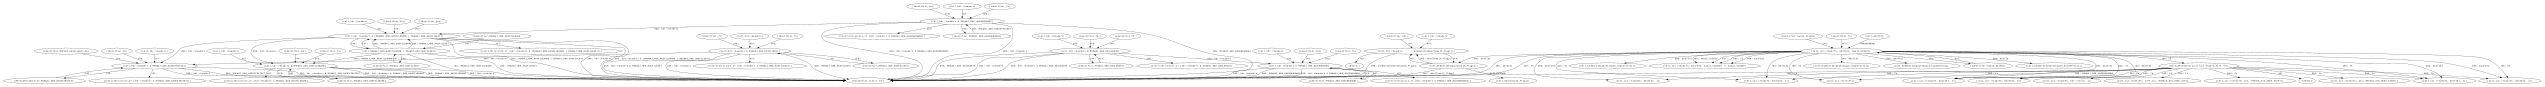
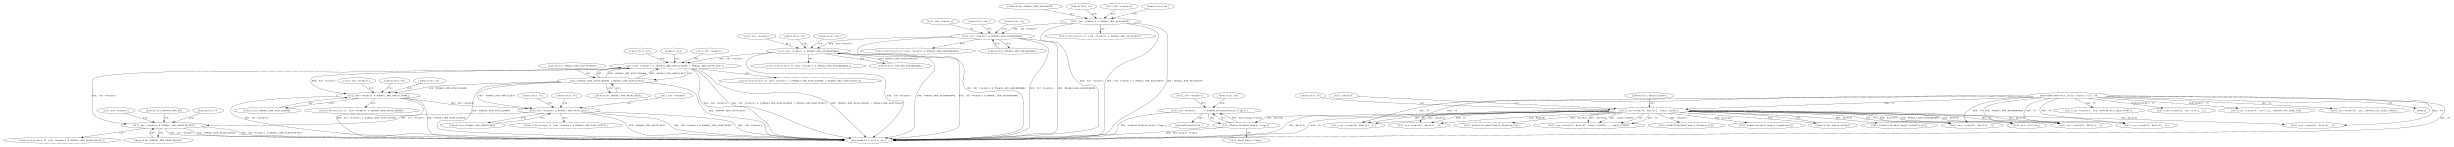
(431, 21) -> (674, 51)
(977, 36) -> (900, 66)
none -> (884, 38)
(1869, 44) -> (1519, 103)
(66, 51) -> (164, 111)
(2033, 53) -> (1861, 103)
(1090, 58) -> none
(1354, 66) -> (1189, 125)
(1796, 66) -> (1920, 118)
(1499, 73) -> (1250, 133)
(2167, 73) -> (2143, 103)
(2183, 73) -> (2199, 103)
(45, 81) -> (159, 140)
(868, 81) -> (869, 140)
none -> (490, 88)
none -> (464, 105)
